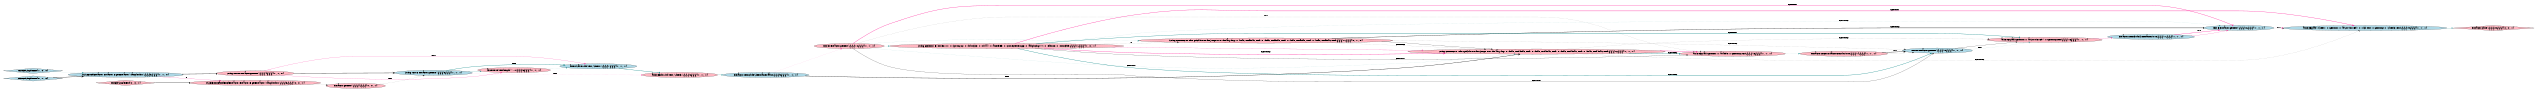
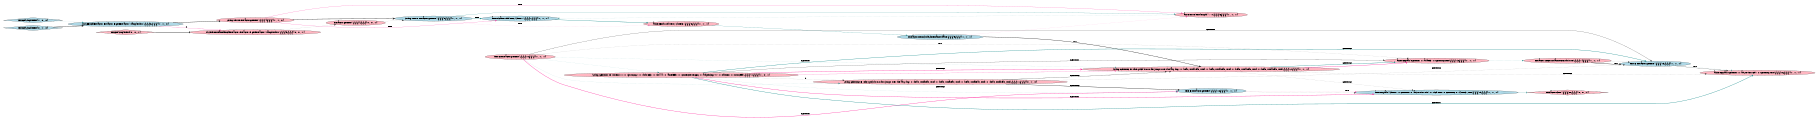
(2151, 37) -> none
(807, 61) -> (1076, 26)
